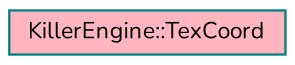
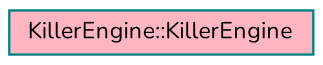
(147, 32) -> (161, 32)
